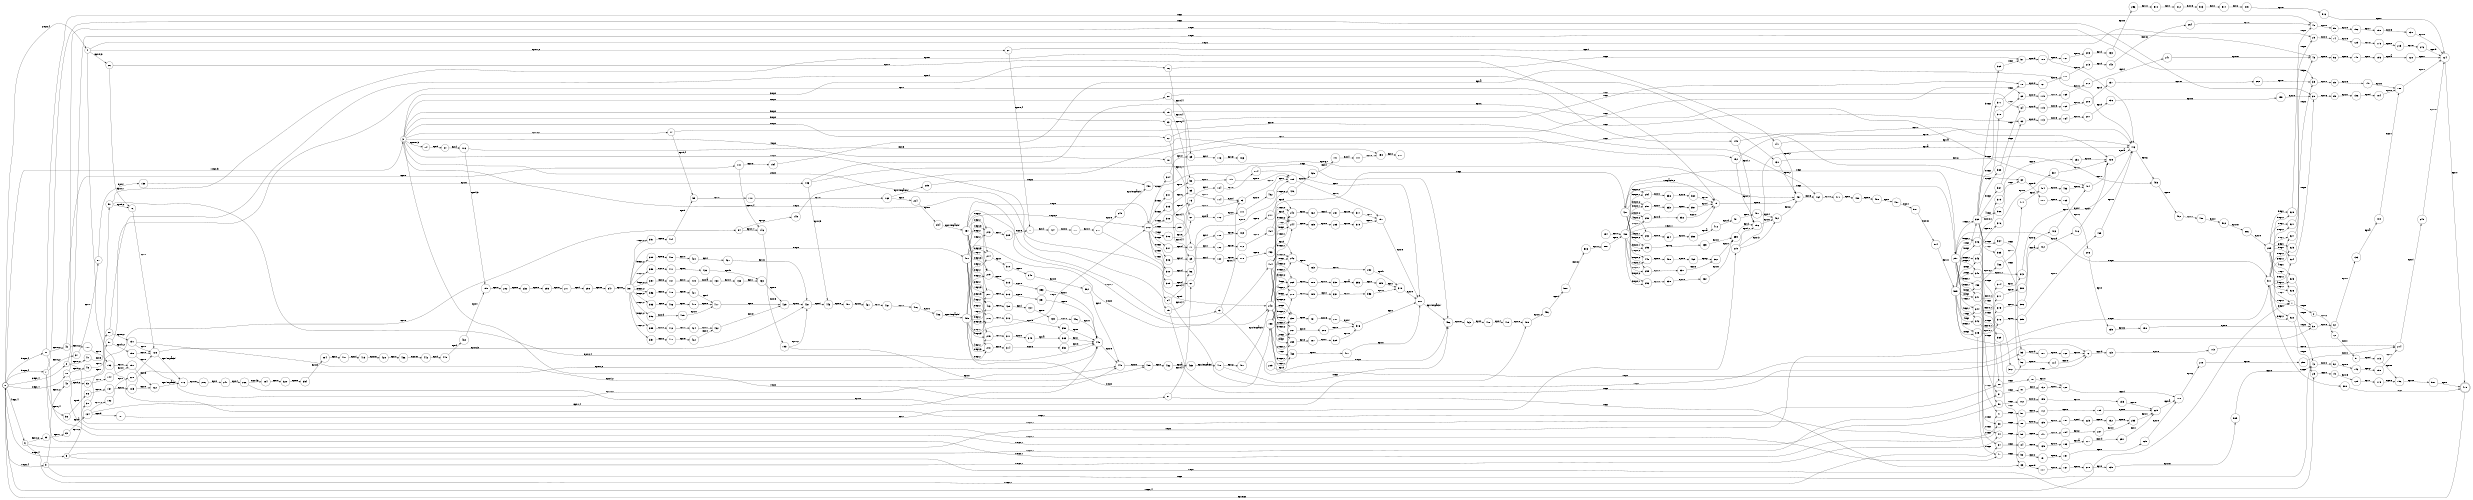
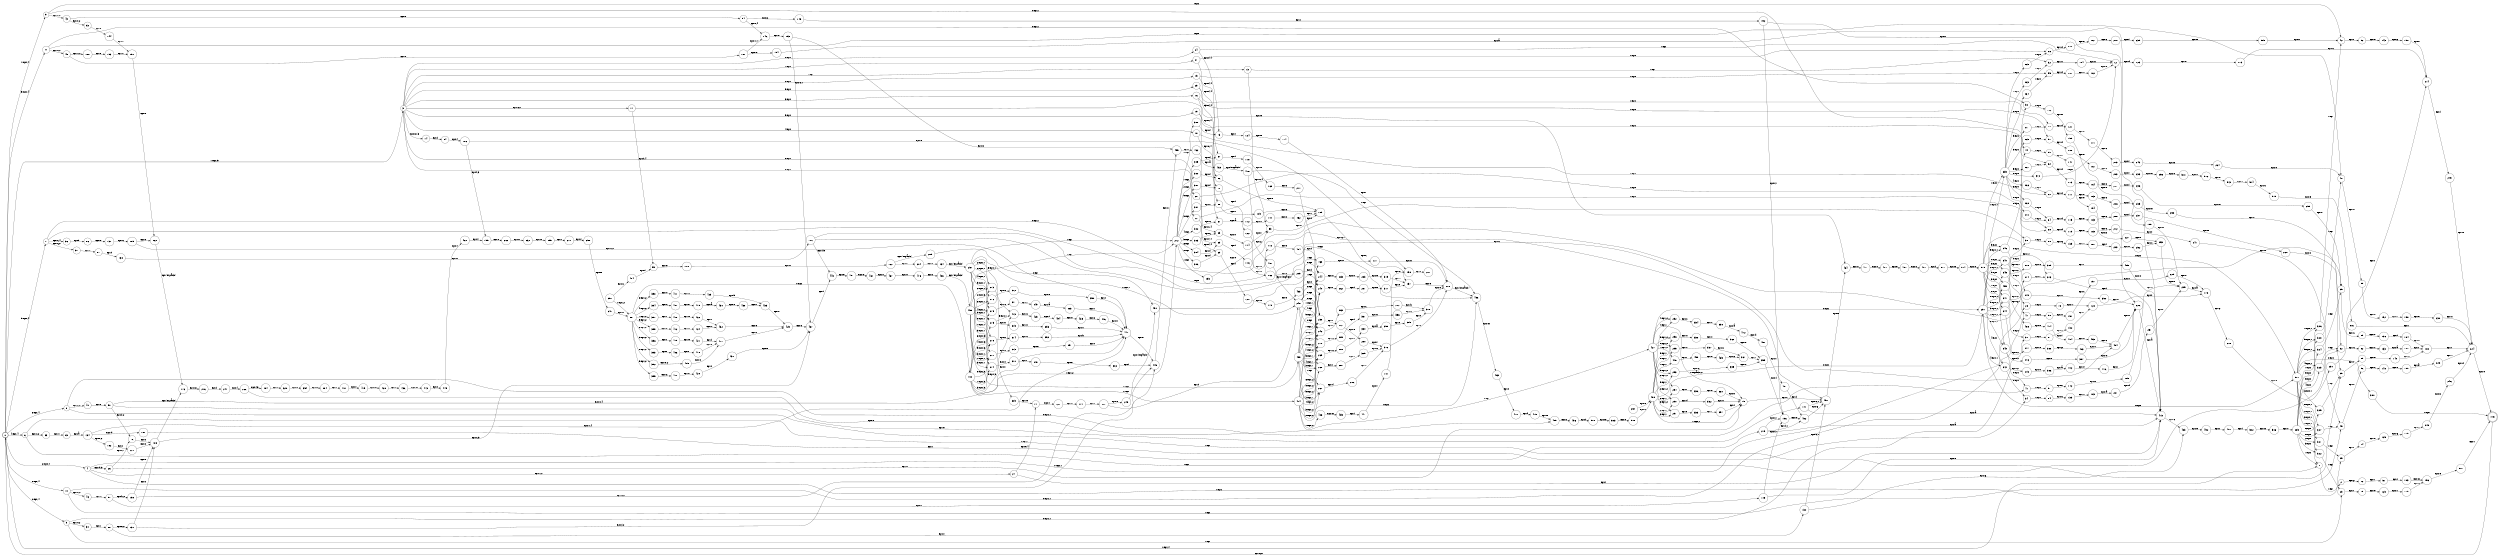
(634, 260) -> (621, 307)
none -> (1284, 275)
(661, 315) -> (665, 363)
(980, 319) -> (1002, 319)
